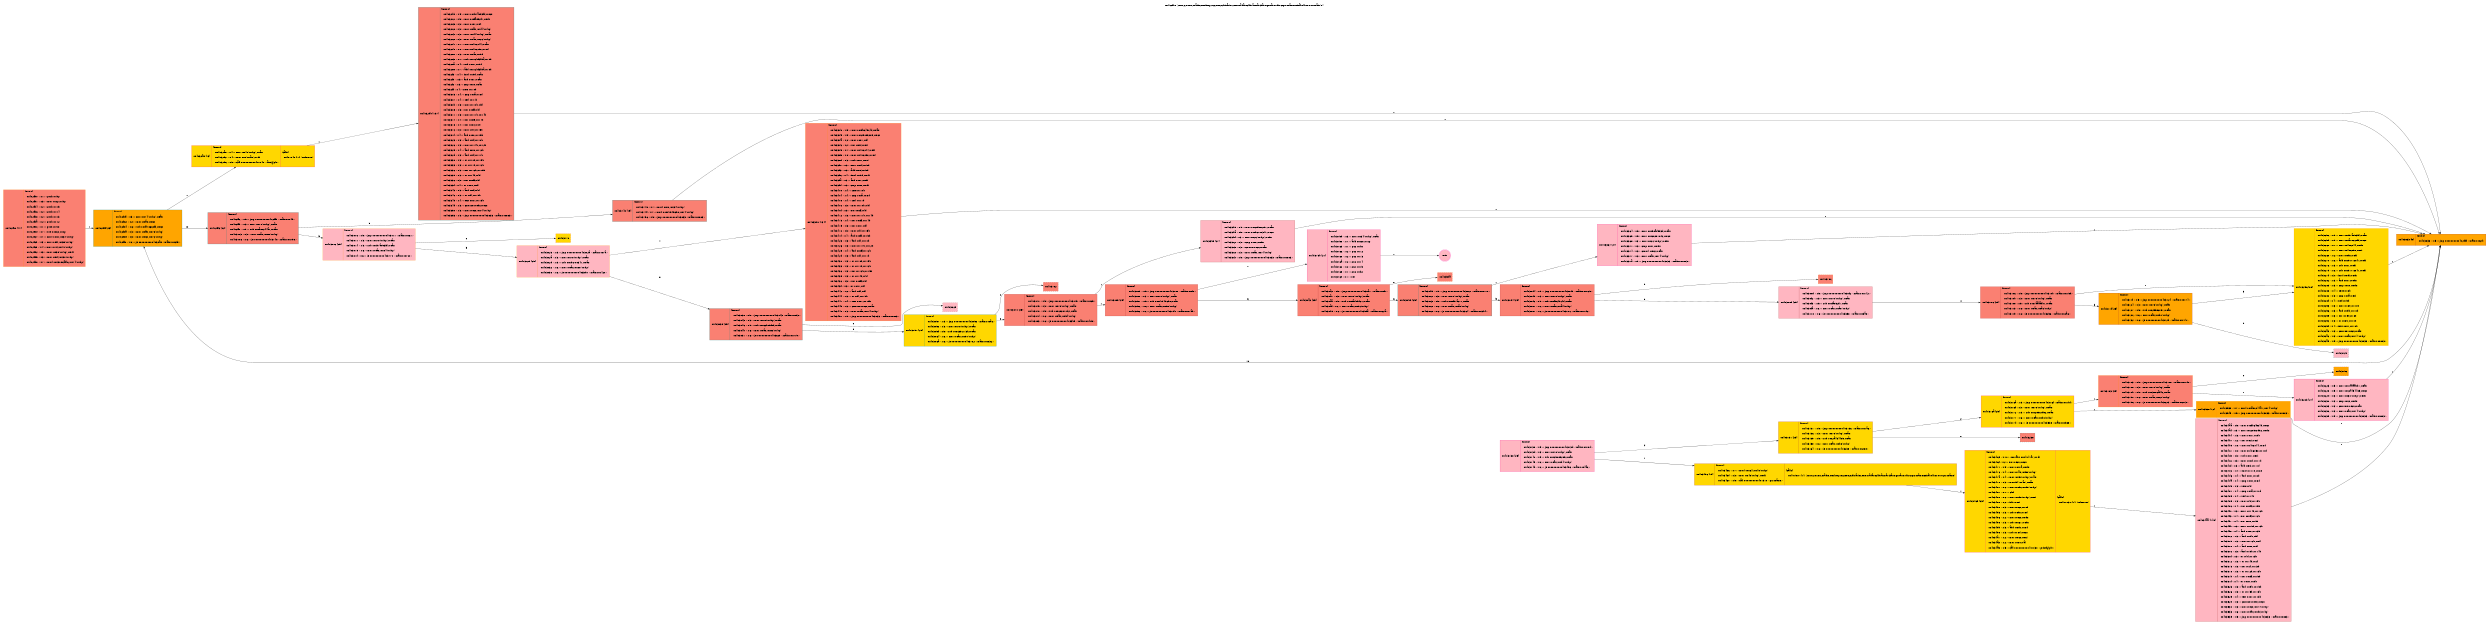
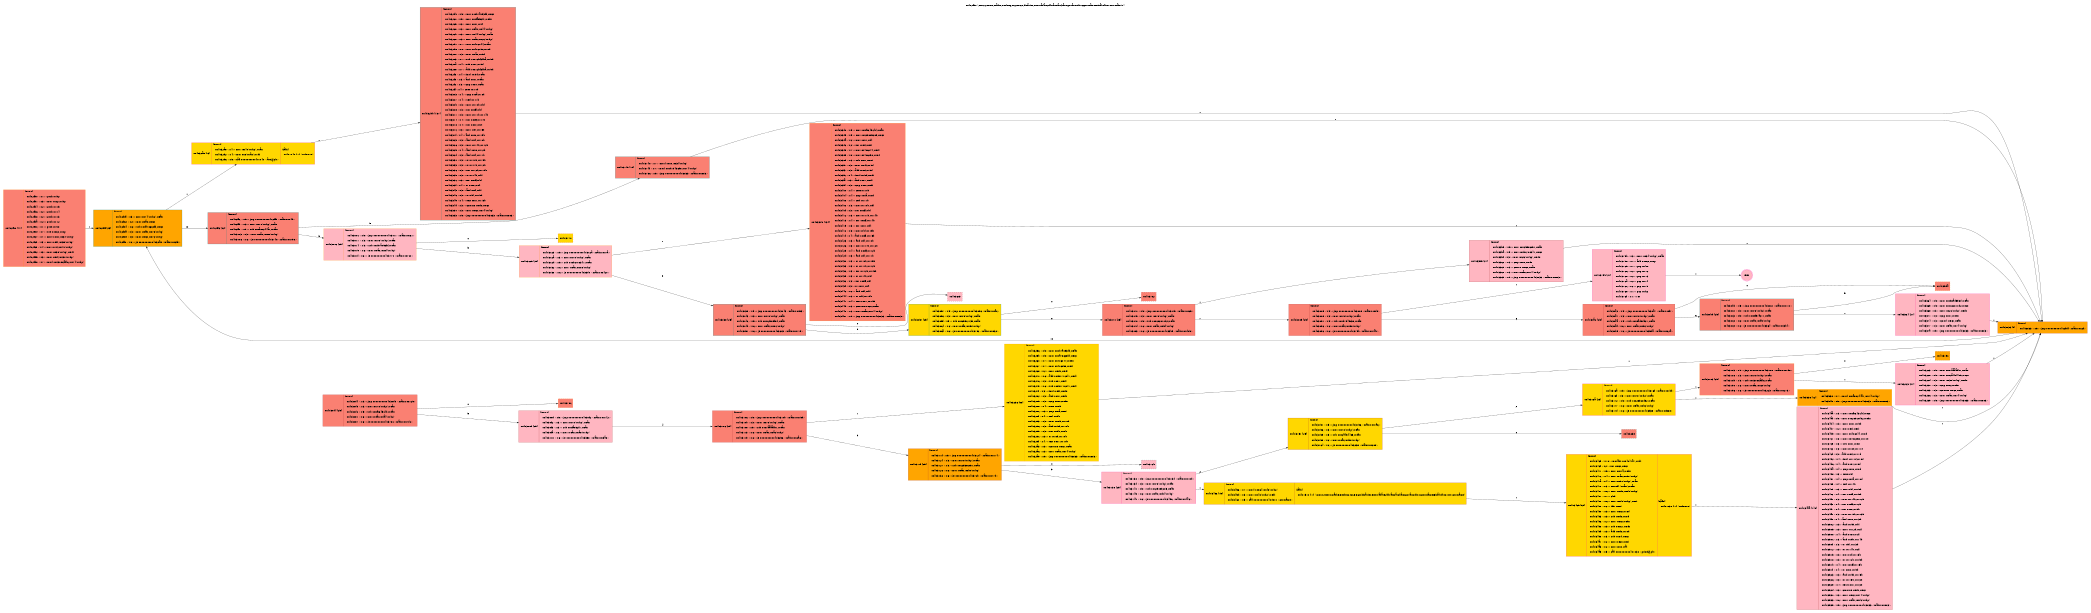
(2242, 298) -> (1051, 476)
(1495, 300) -> (1865, 301)
